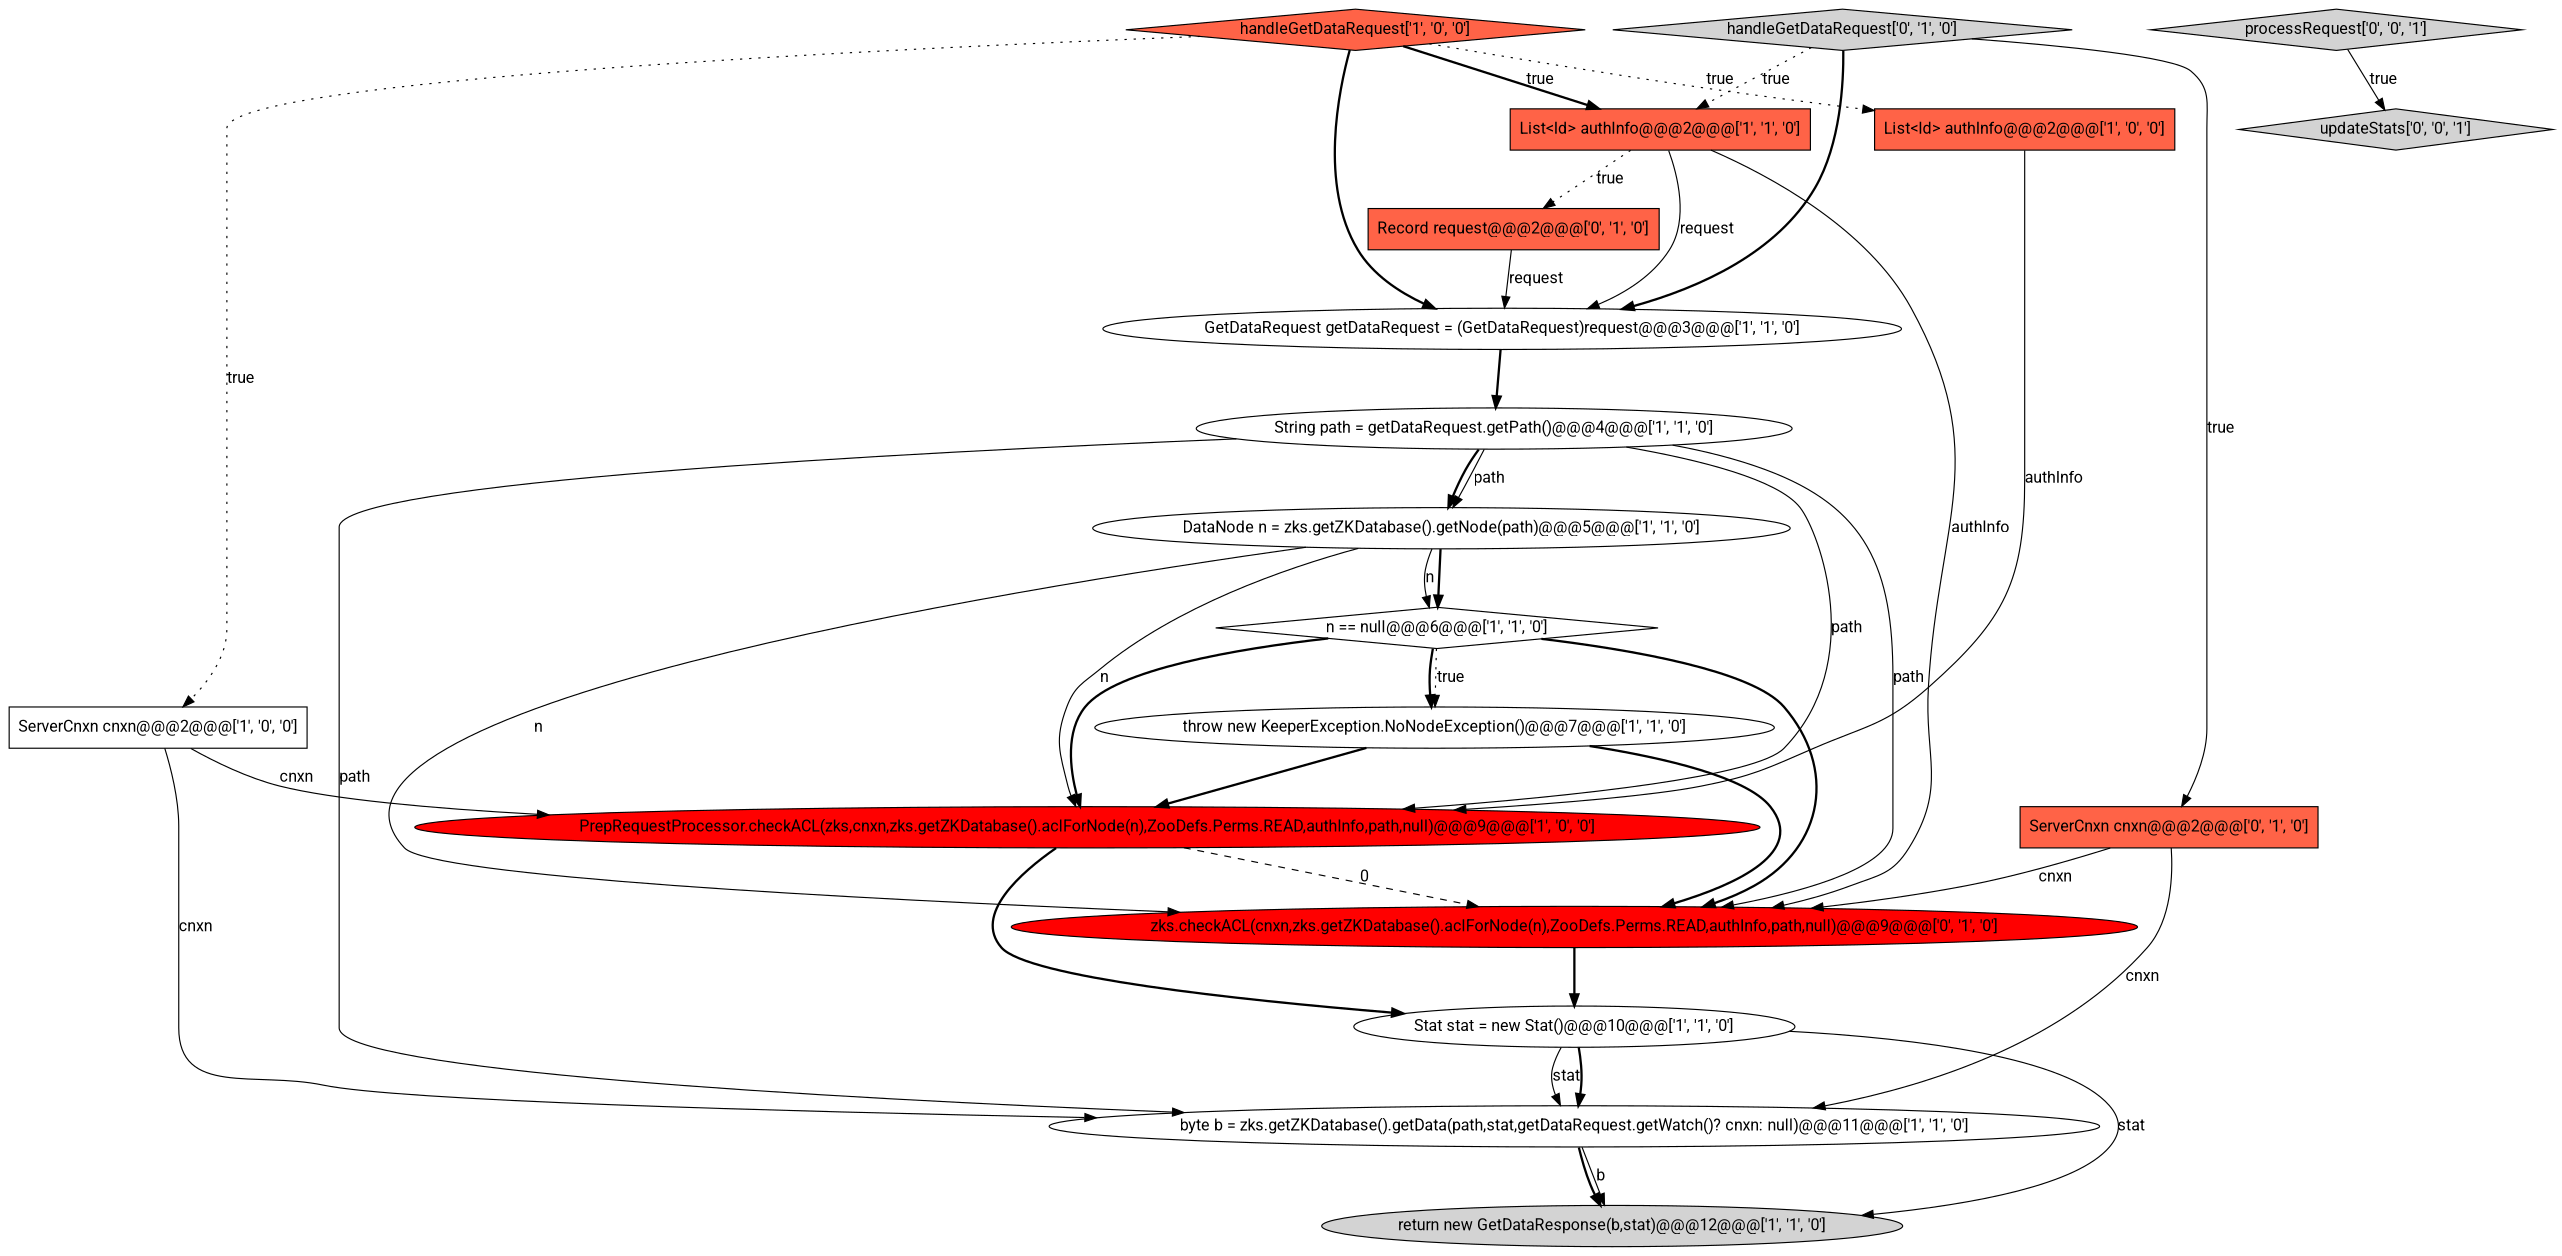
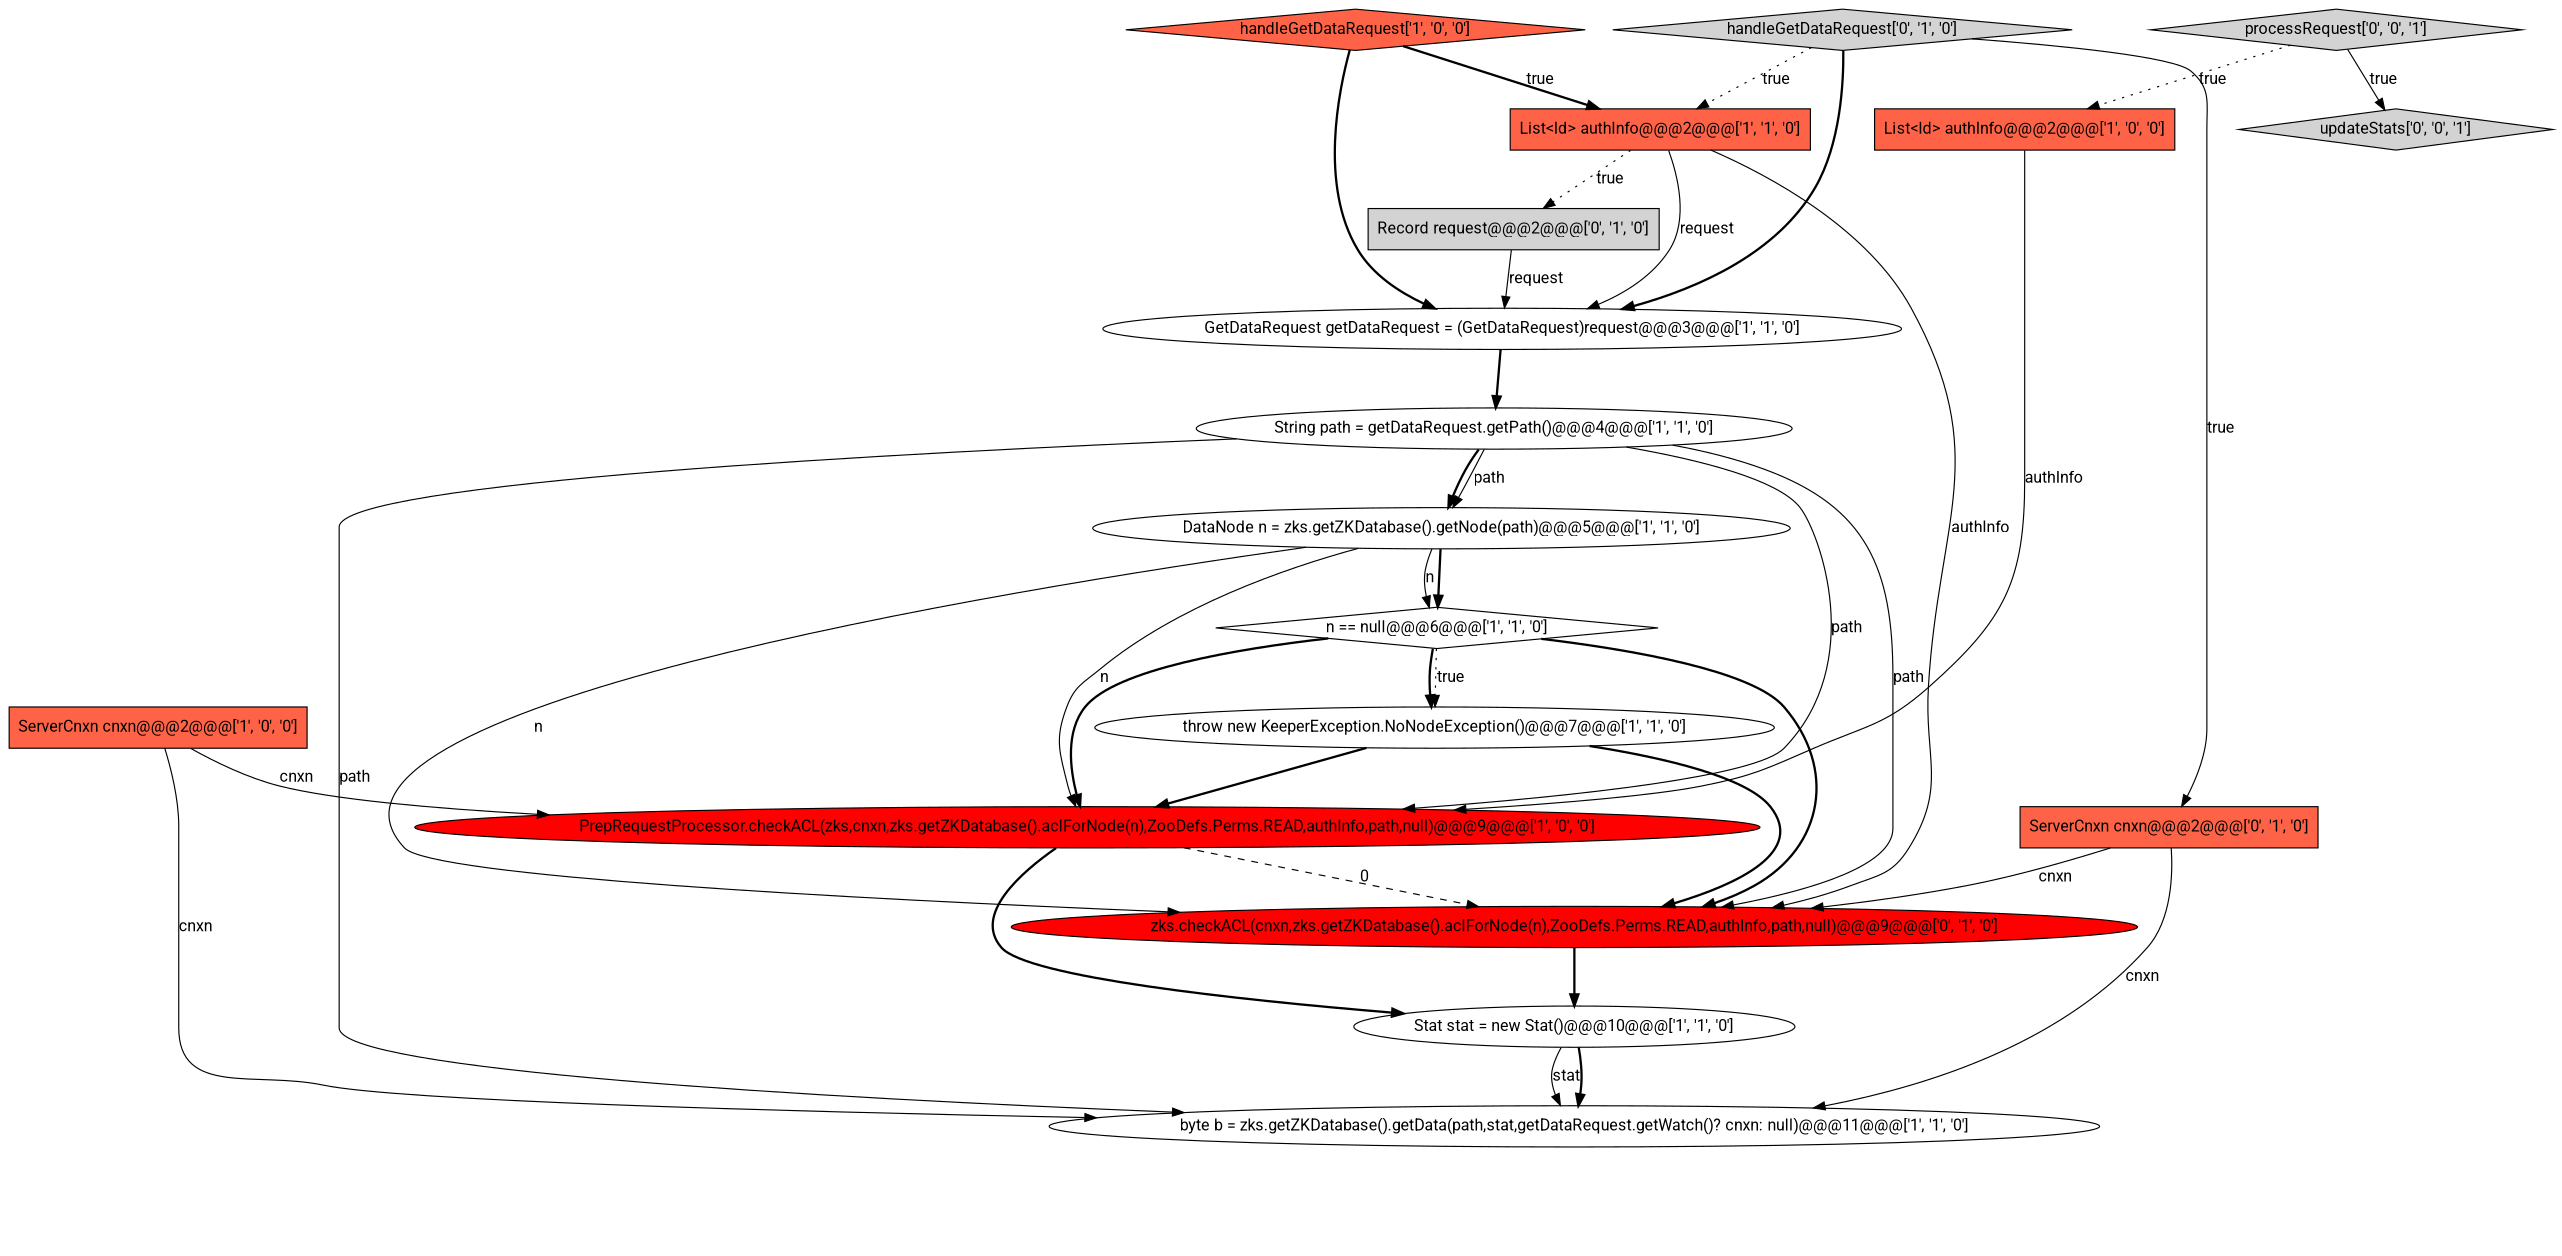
(1646, 79) -> (2204, 72)
(420, 85) -> none
(1514, 229) -> (1514, 229)
(158, 728) -> (158, 728)
(1612, 1226) -> none
